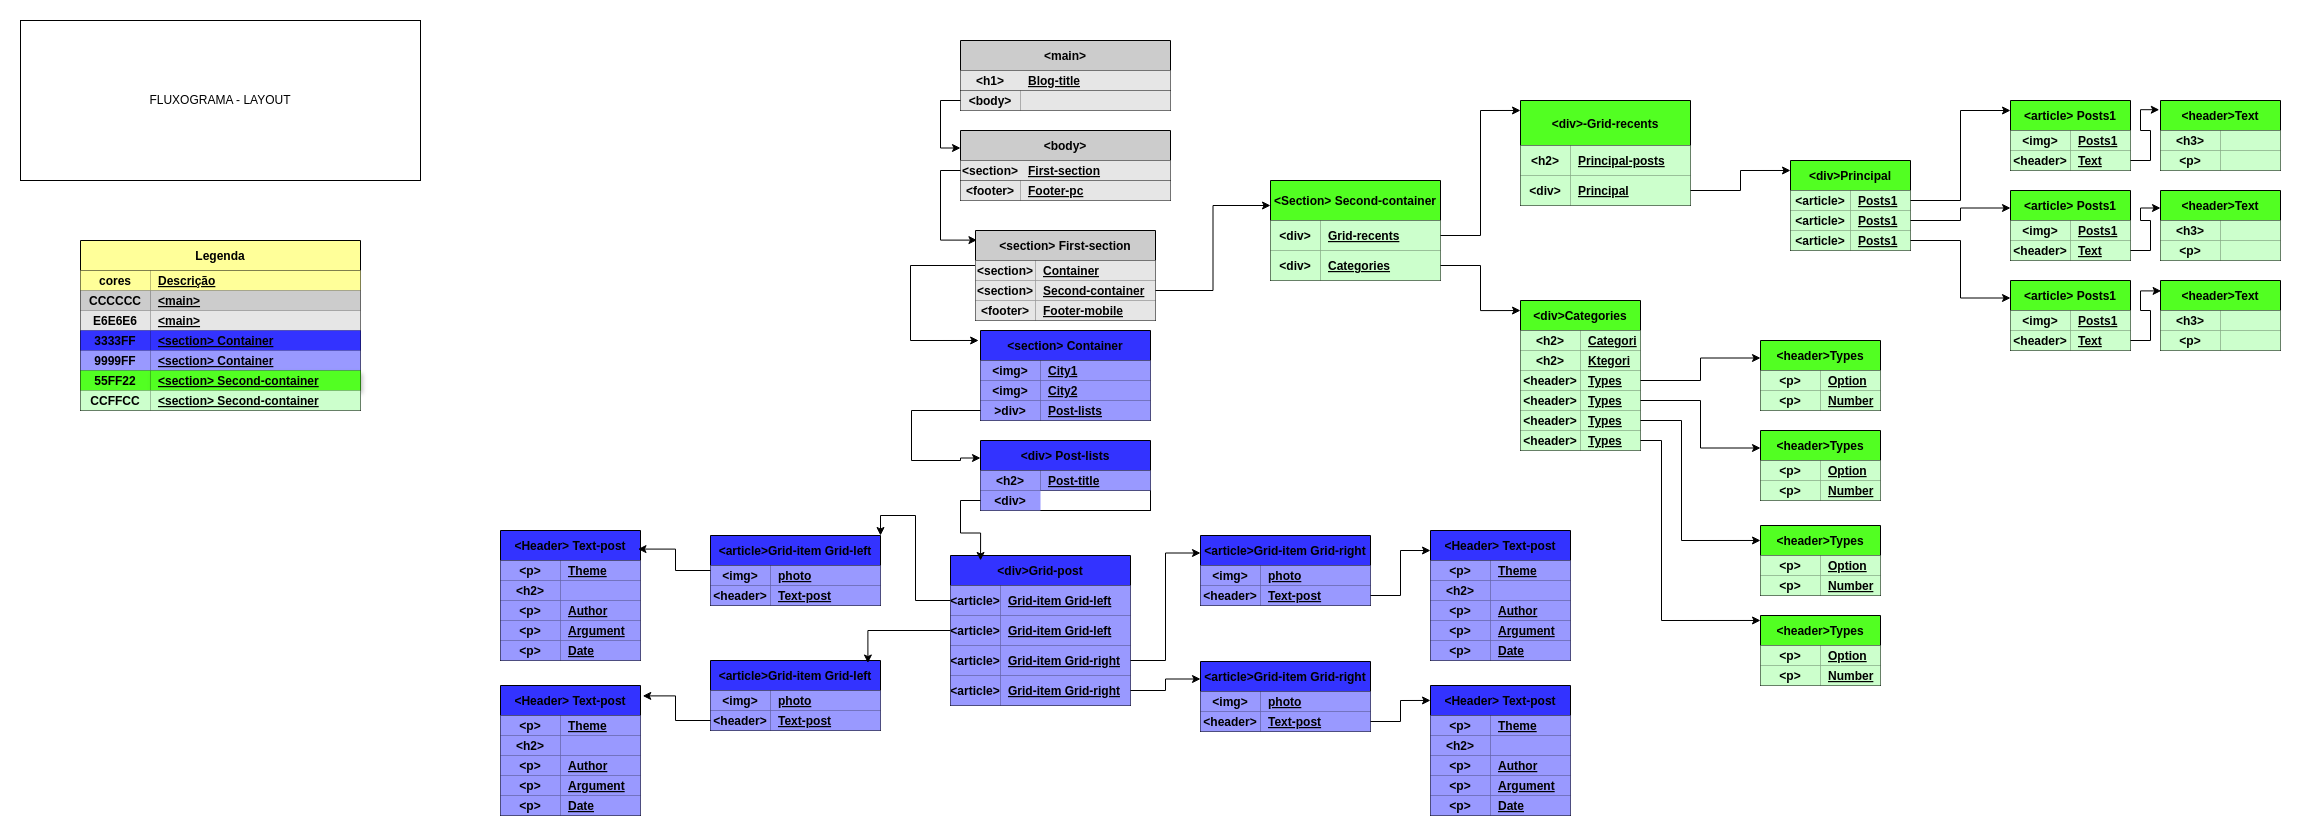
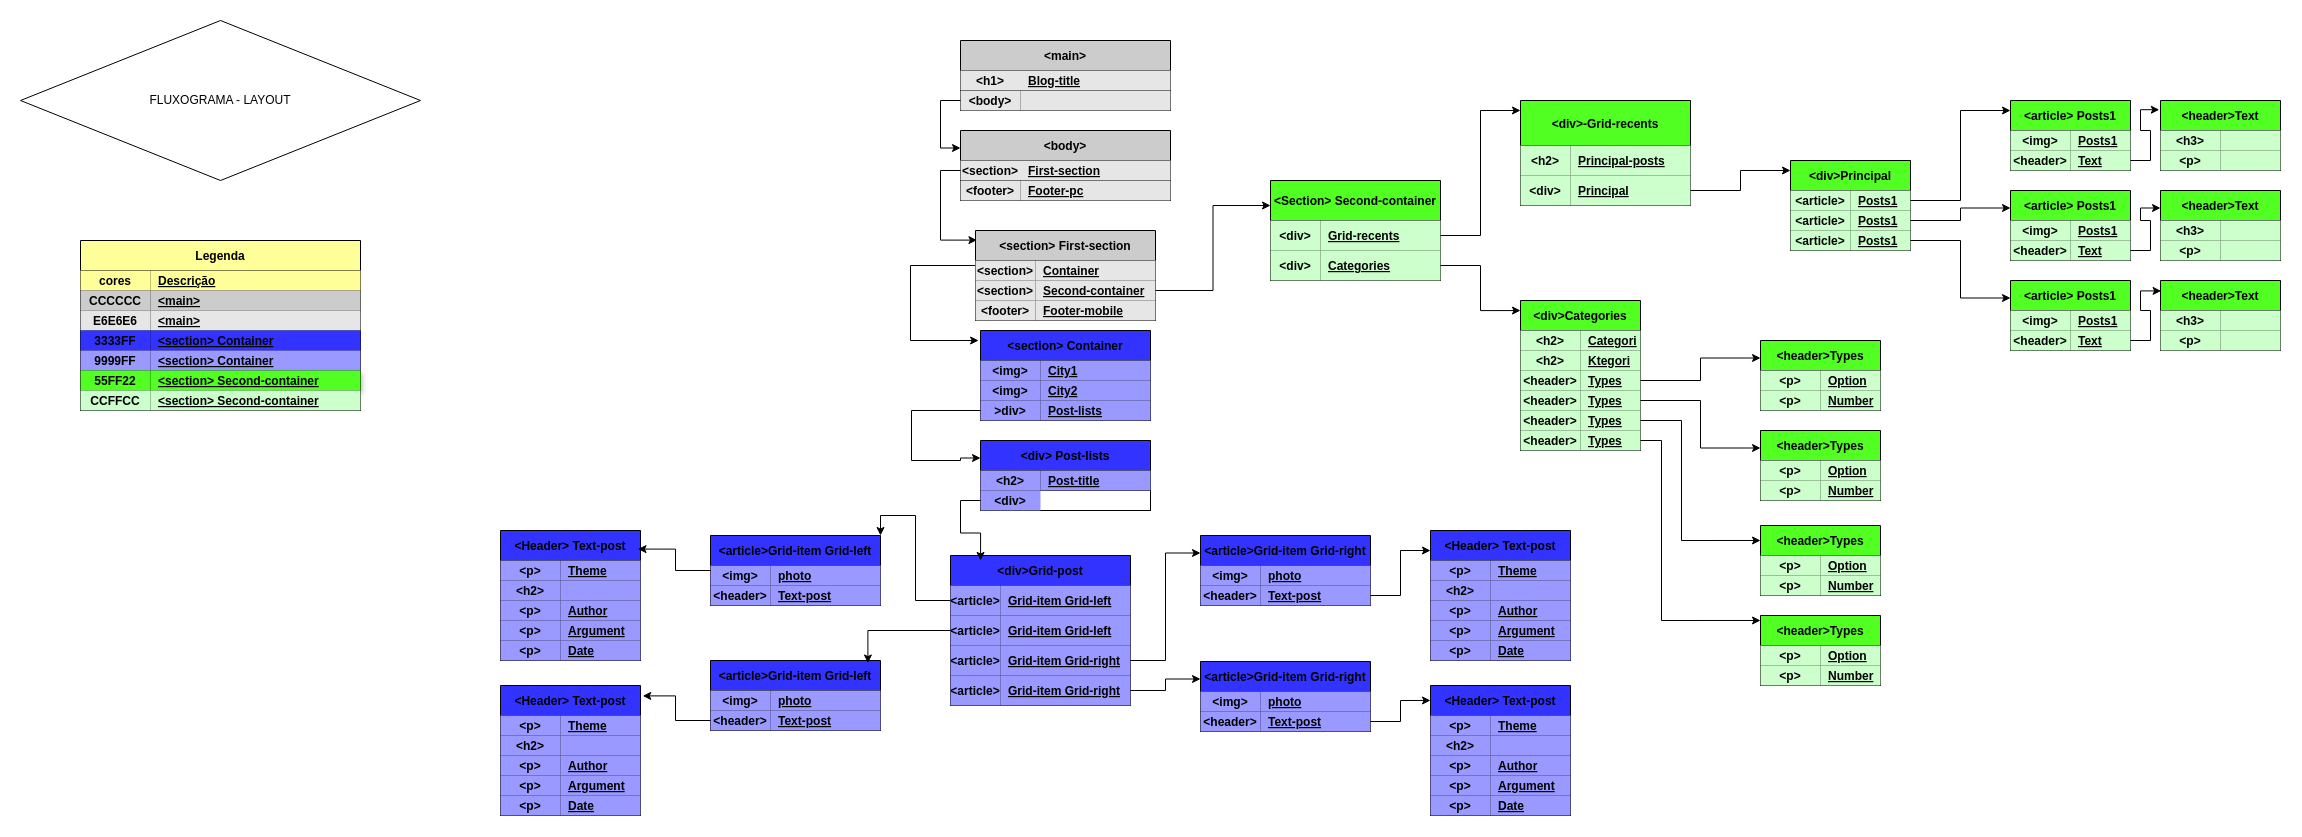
(221, 101) -> (221, 101)
